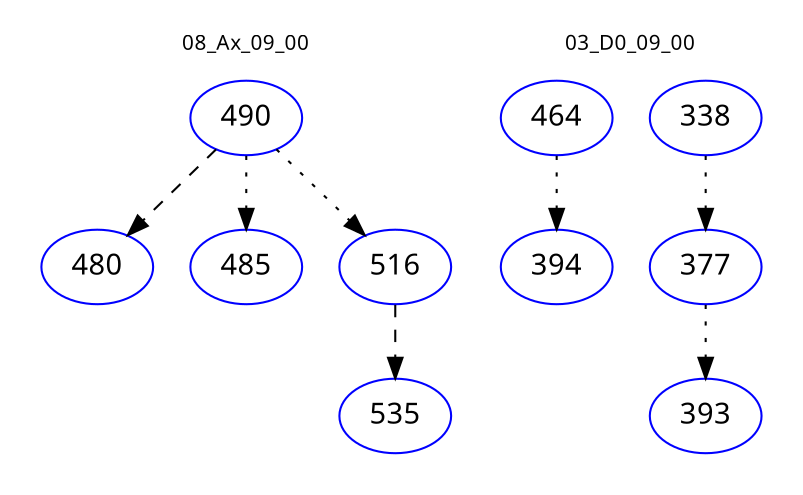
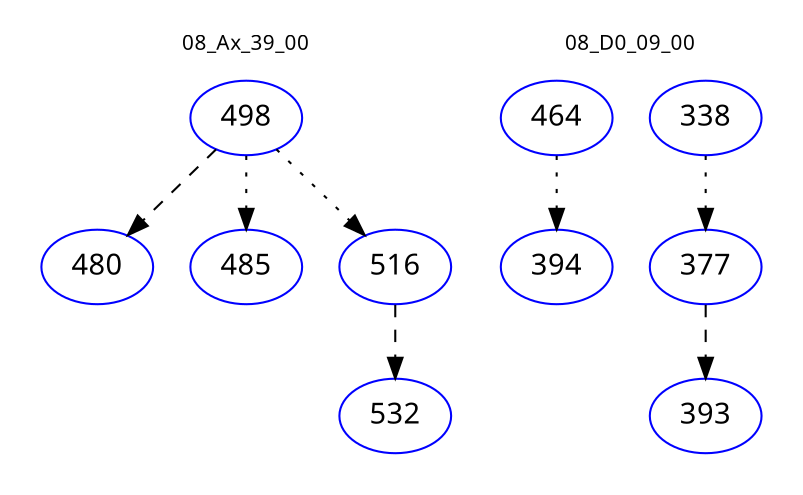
(246, 44) -> (246, 44)
(631, 44) -> (631, 44)
(246, 118) -> (246, 118)
(706, 331) -> (706, 331)
(395, 416) -> (395, 416)
